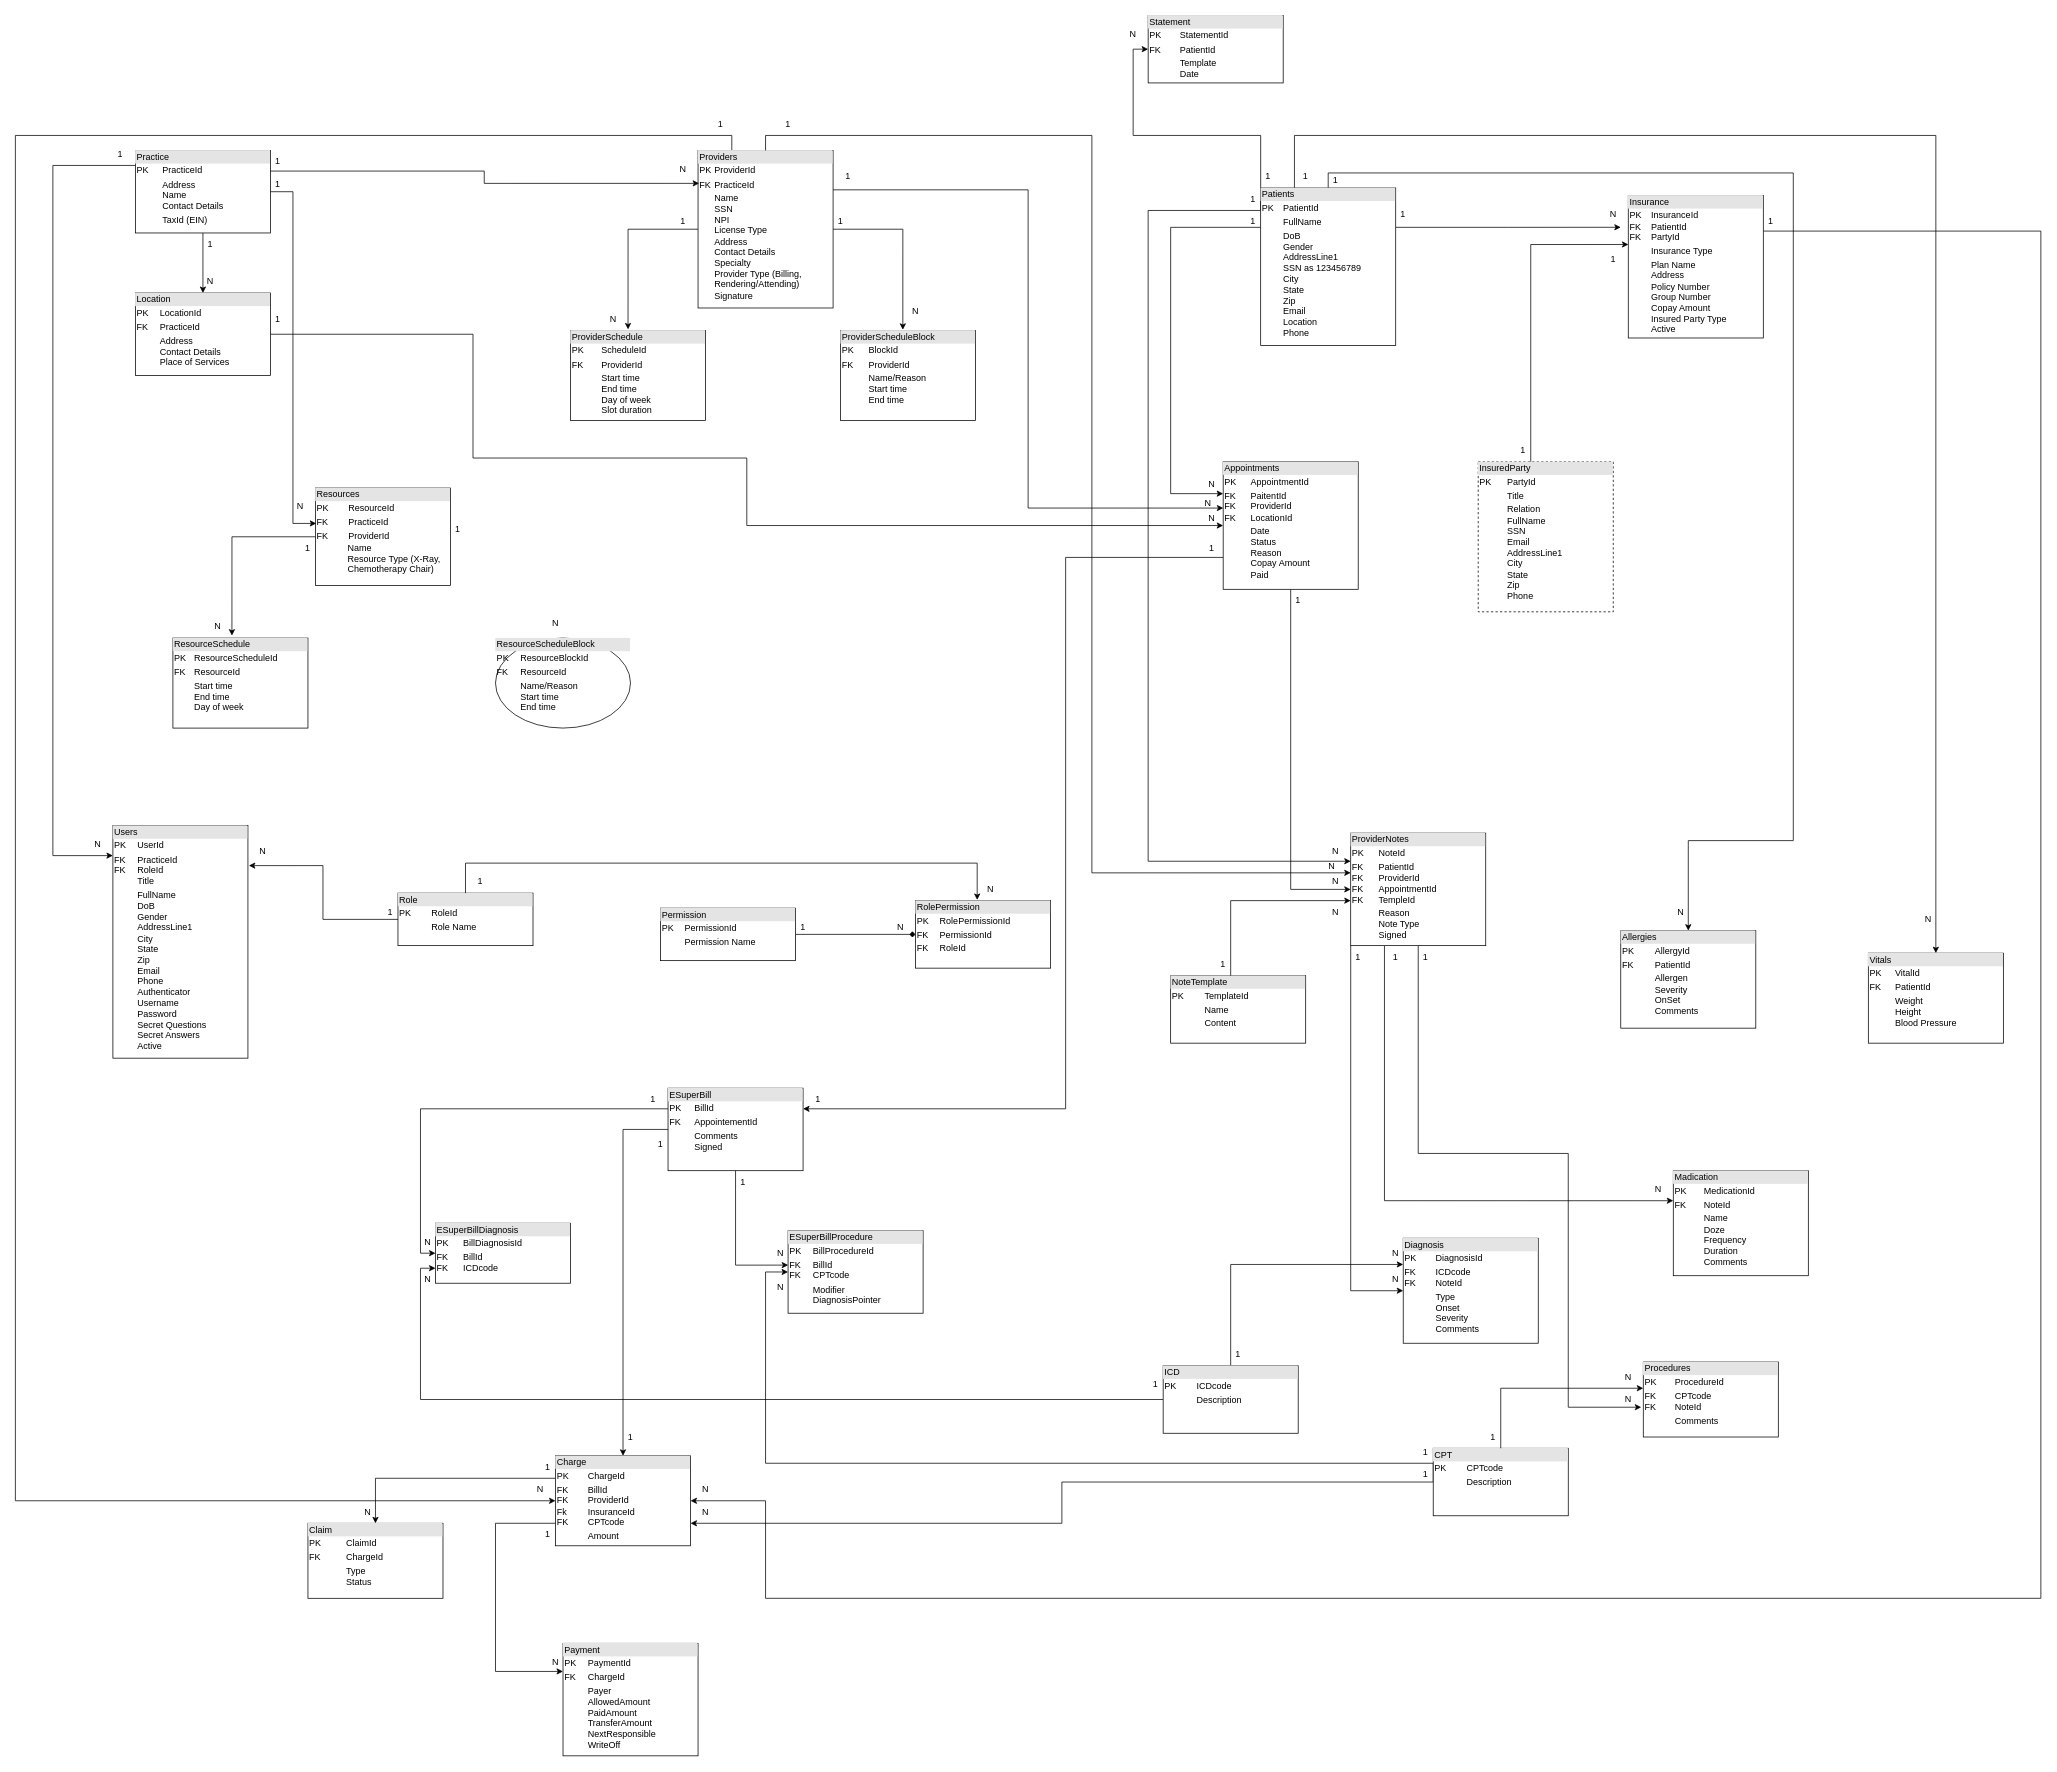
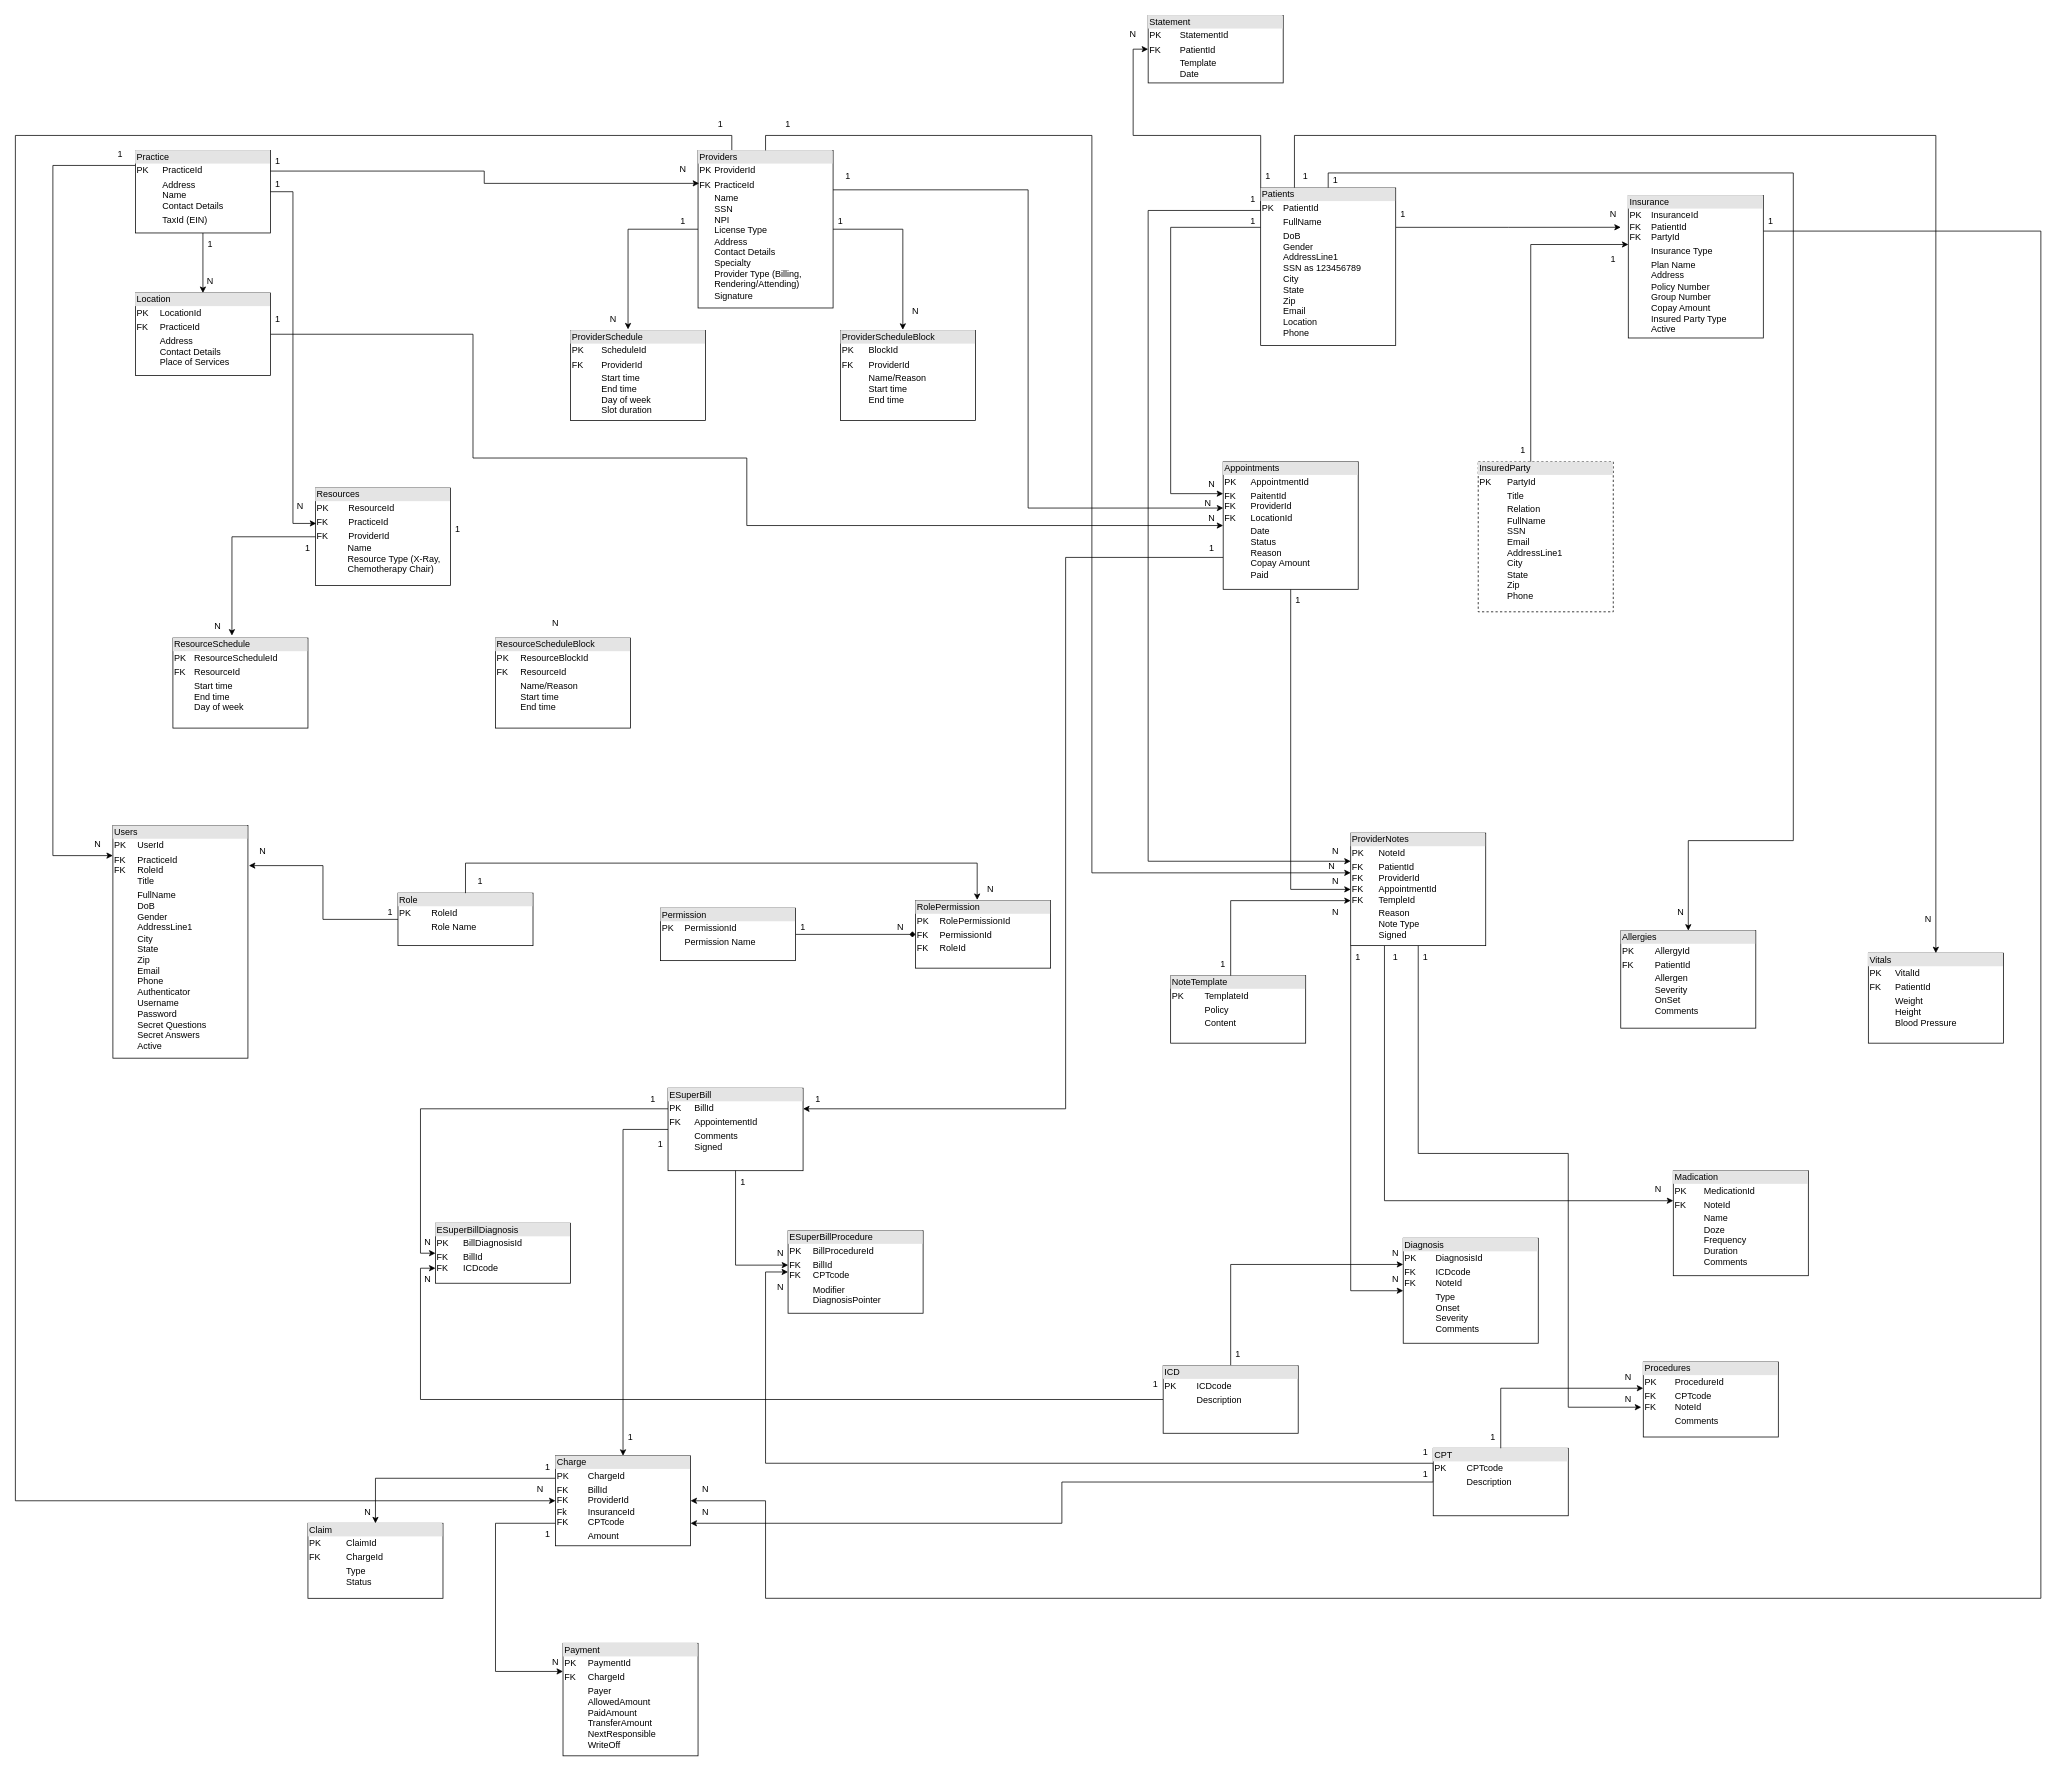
(563, 683) -> (563, 683)
(1199, 997) -> (1199, 997)
